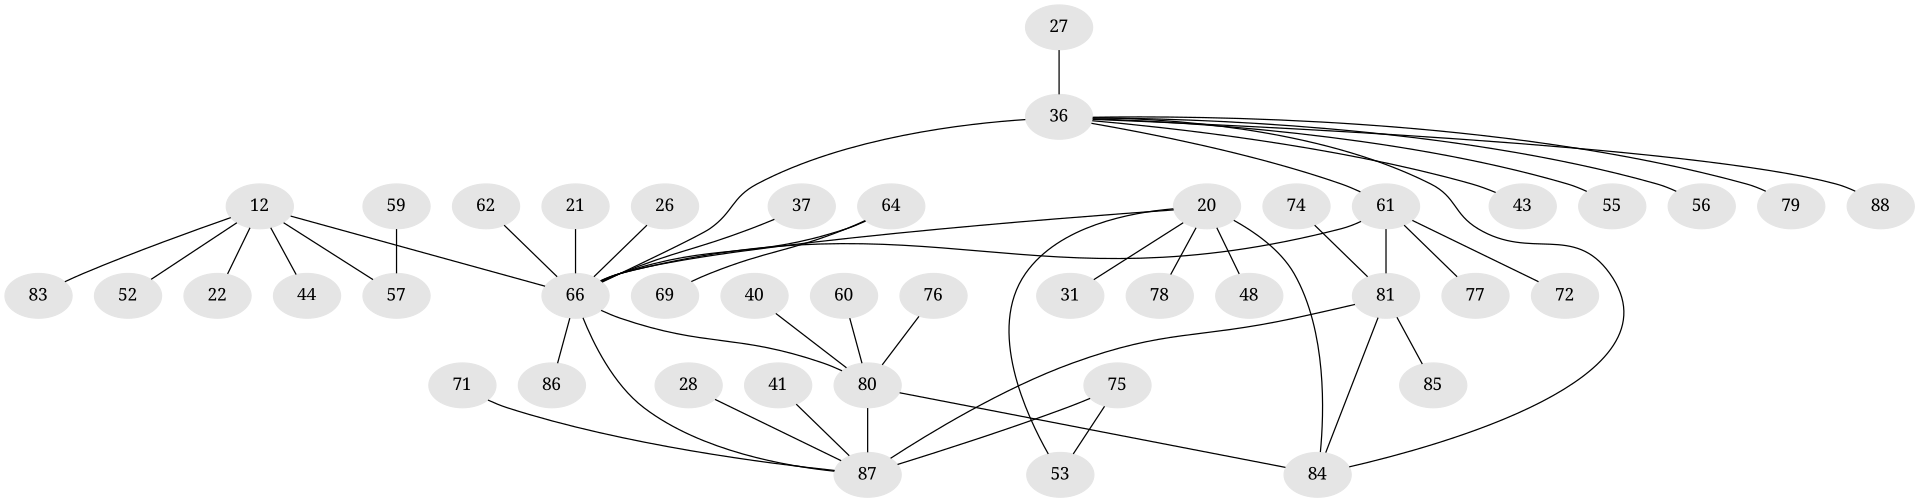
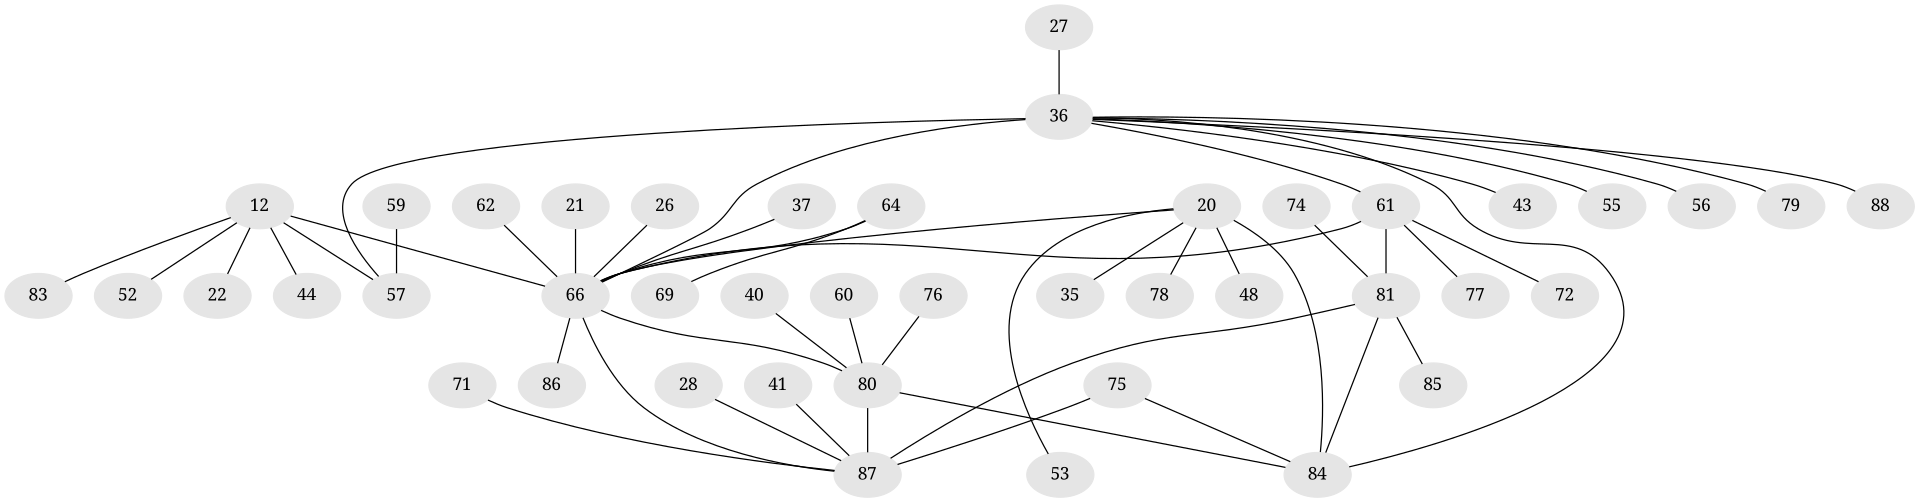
none -> (633, 135)
(1070, 296) -> (1070, 296)
(1084, 437) -> (1218, 430)
